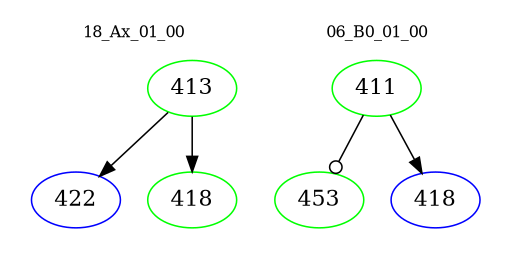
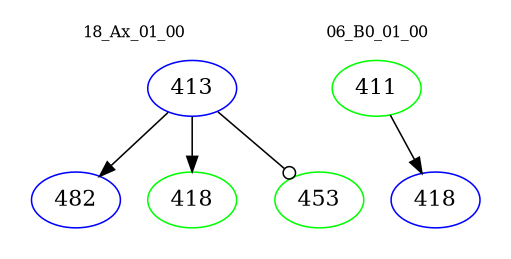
(192, 88) -> (192, 88)
(351, 138) -> (239, 130)
(76, 200) -> (76, 200)
